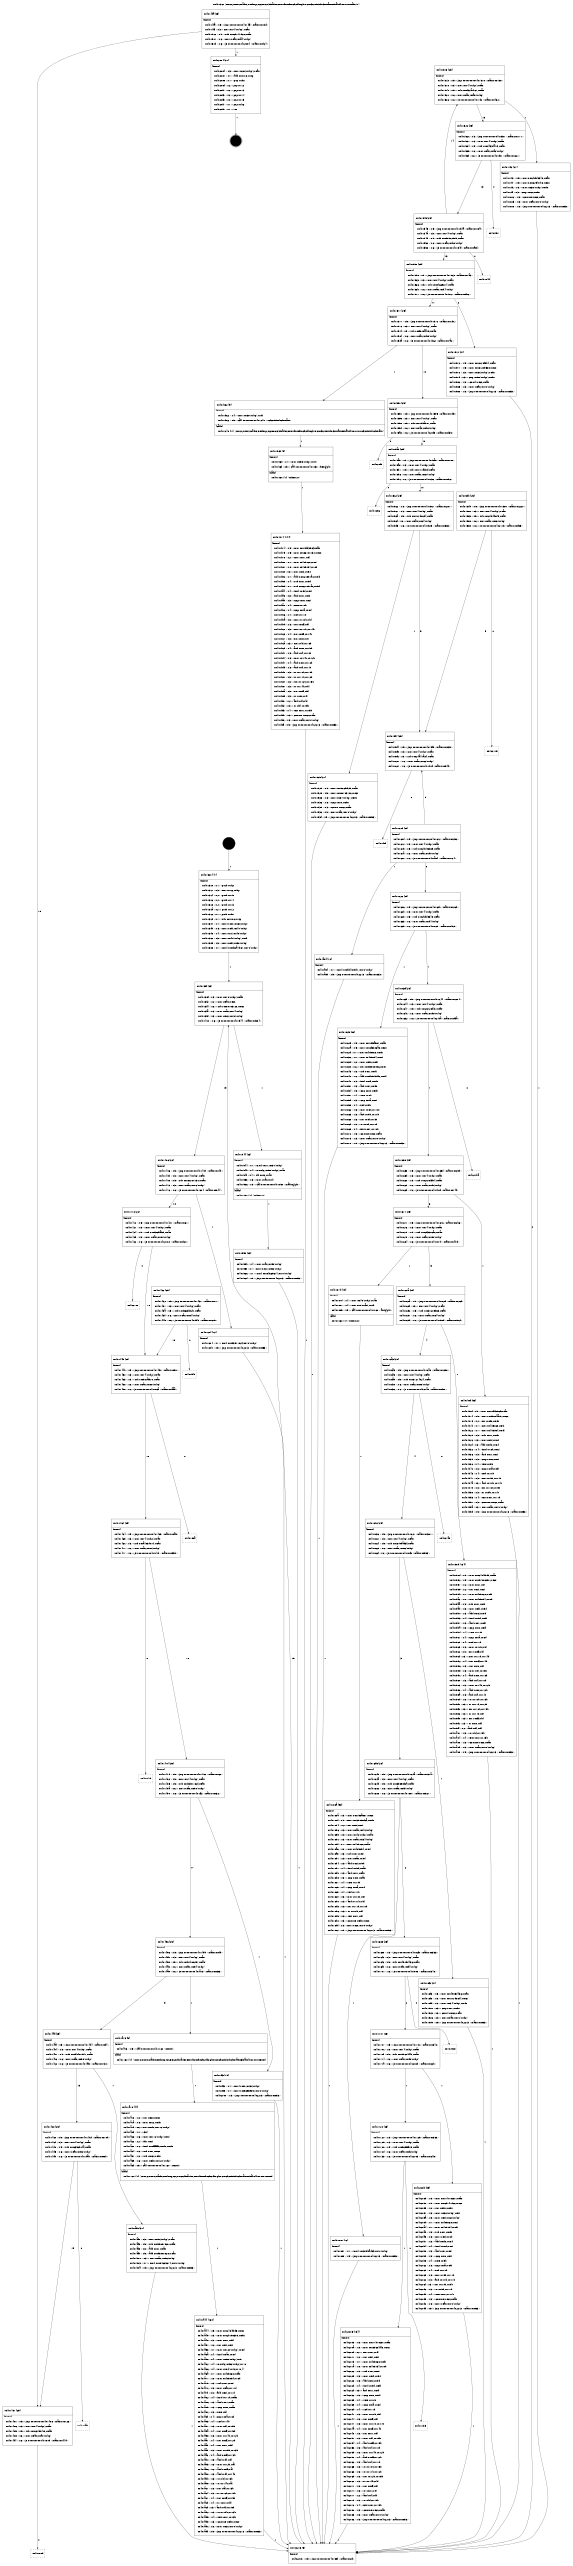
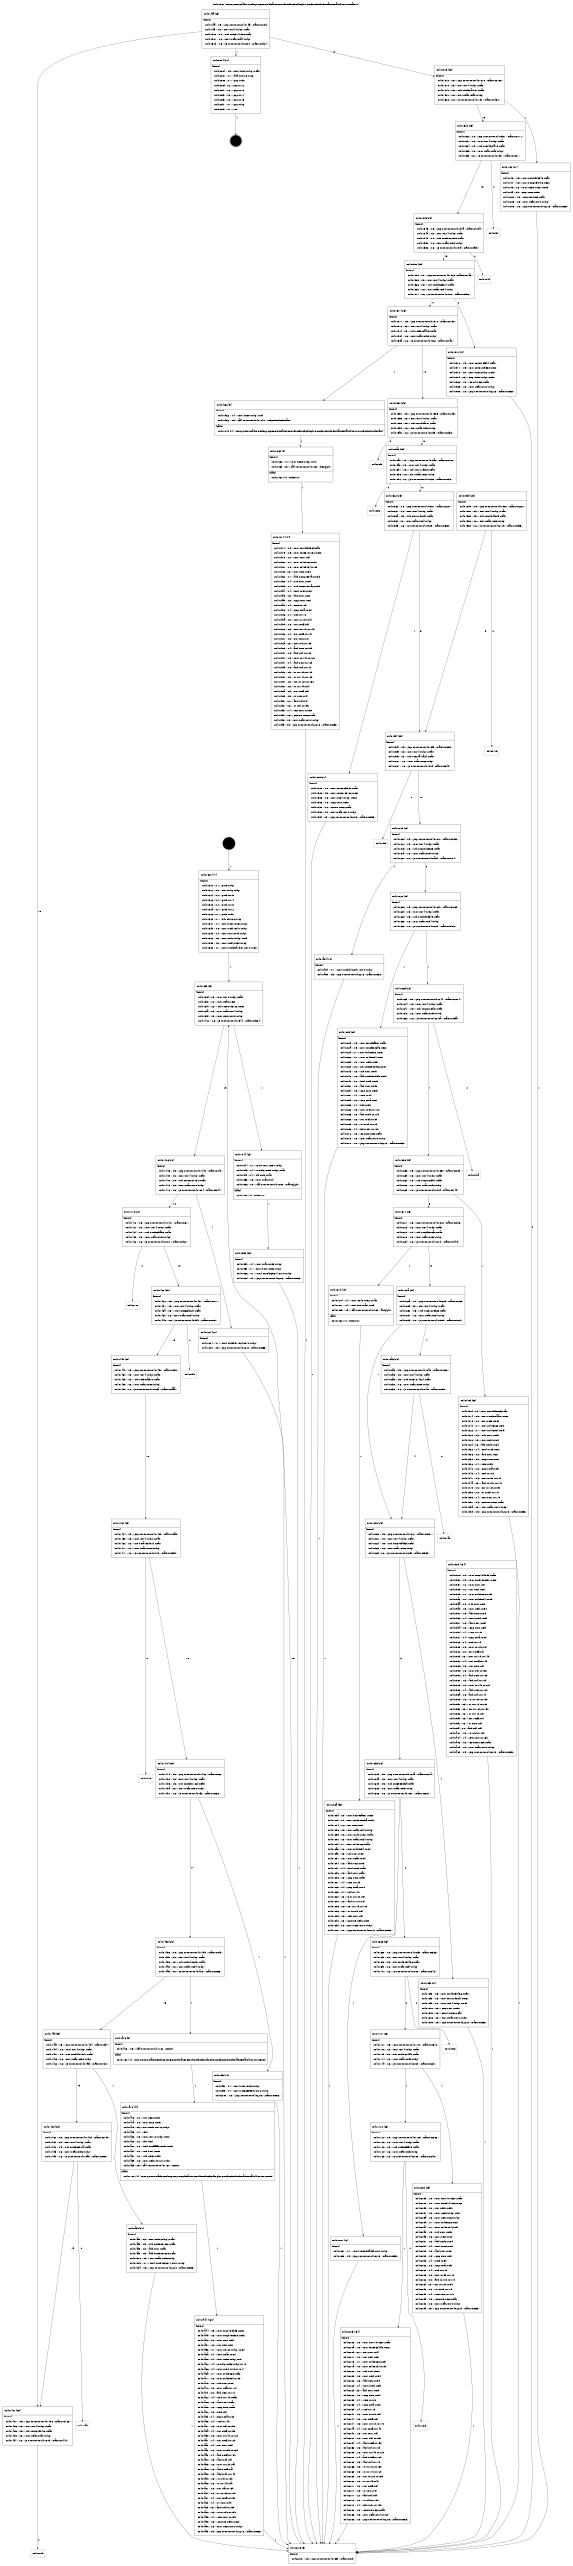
(445, 159) -> (351, 57)
(424, 798) -> (418, 797)
(146, 1300) -> (171, 1266)
(457, 1441) -> (368, 1418)
(190, 1538) -> none
(165, 2003) -> (165, 2003)
